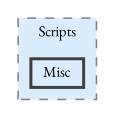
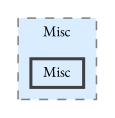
(57, 32) -> (57, 32)
